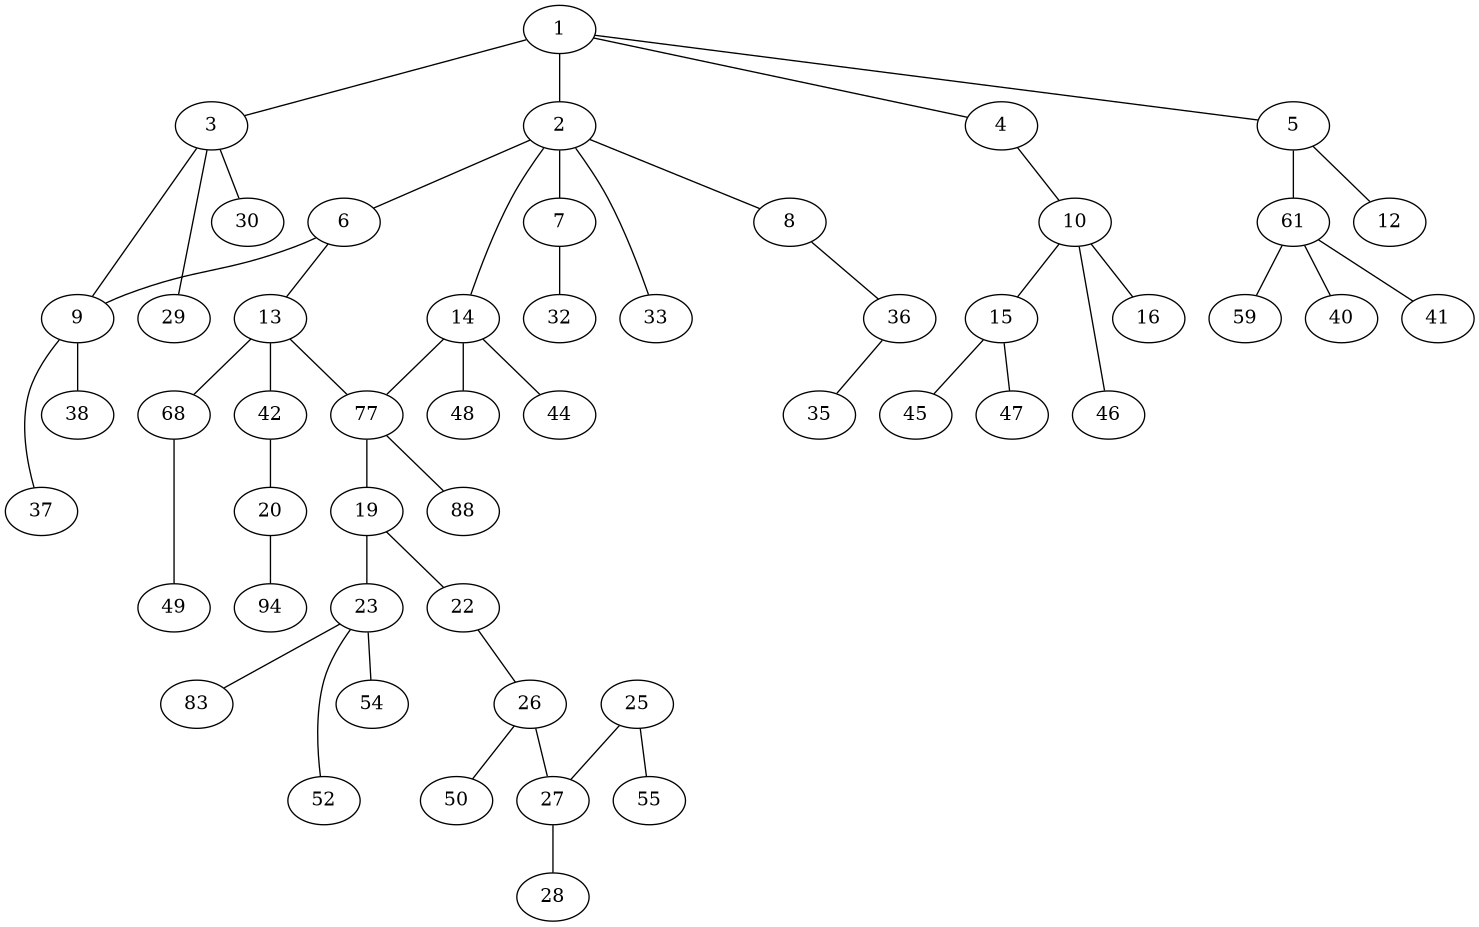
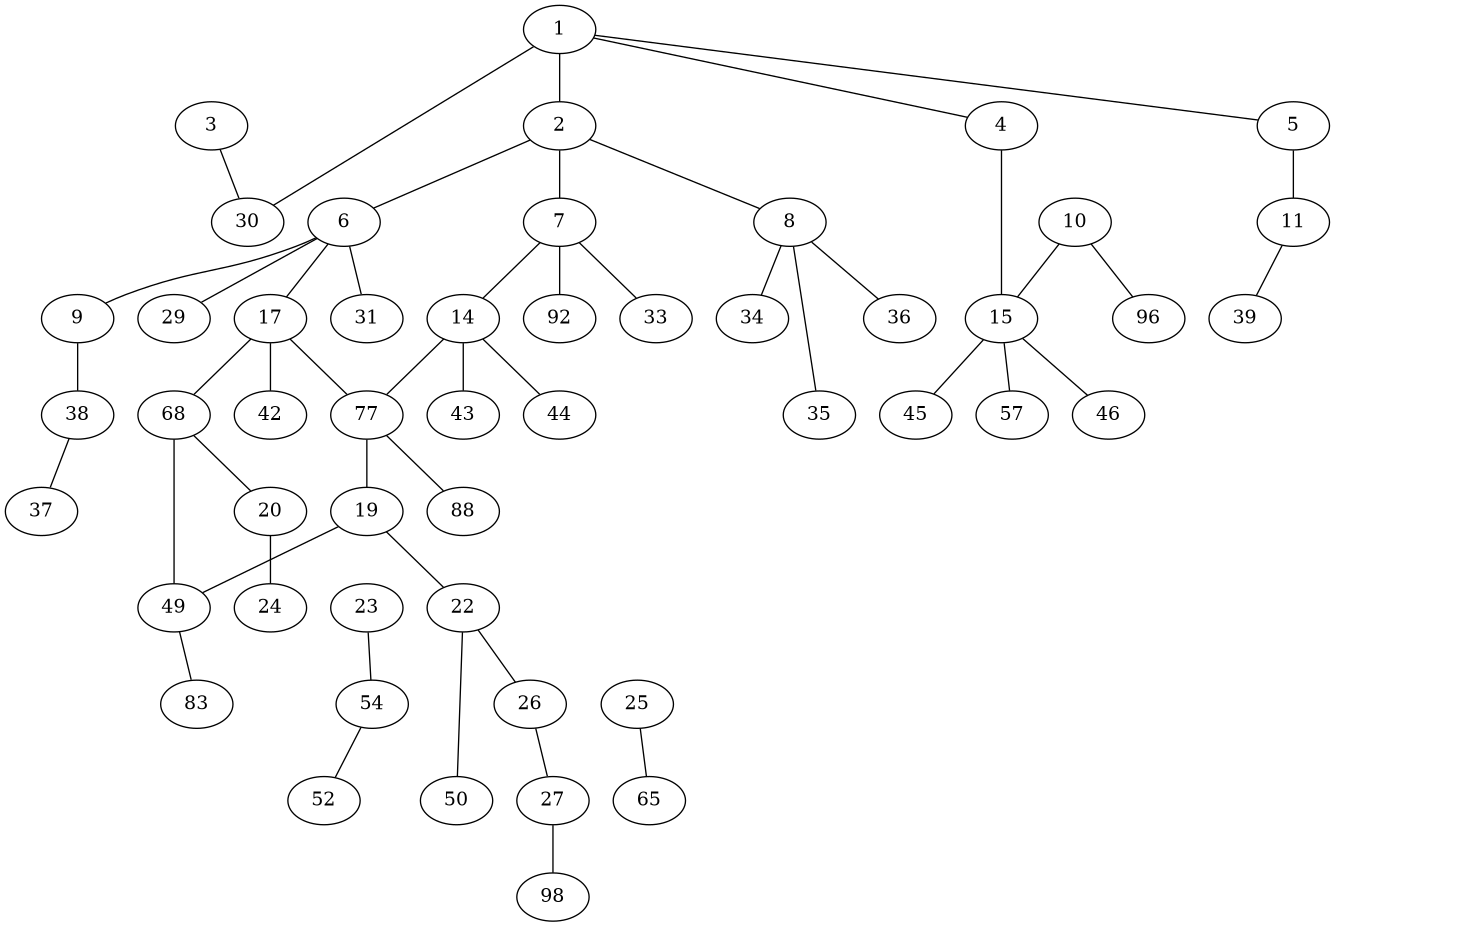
(386, 78) -> (404, 126)
(1038, 174) -> (1001, 222)
(501, 218) -> (512, 270)
(618, 218) -> (608, 270)
(145, 222) -> none
(193, 222) -> (259, 270)
(1293, 222) -> (1293, 222)
(1390, 222) -> none
(270, 319) -> (270, 319)
none -> (367, 319)
(560, 319) -> (560, 319)
none -> (752, 319)
(1092, 319) -> (1055, 367)
(1149, 319) -> (1149, 319)
(1245, 319) -> (1245, 319)
(1342, 319) -> none
(1438, 319) -> none
(860, 367) -> (805, 319)
(26, 410) -> (60, 463)
(463, 415) -> (463, 415)
(1012, 415) -> (1012, 415)
(270, 463) -> (222, 463)
(367, 560) -> (281, 555)
(270, 608) -> (270, 608)
(282, 656) -> (185, 656)
(320, 699) -> (348, 753)
(493, 752) -> (460, 704)
(595, 752) -> none
(649, 801) -> (649, 801)
(553, 897) -> (553, 897)
